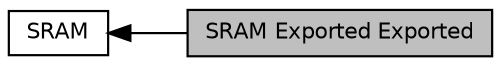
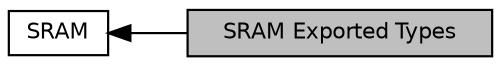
(340, 33) -> (340, 33)
